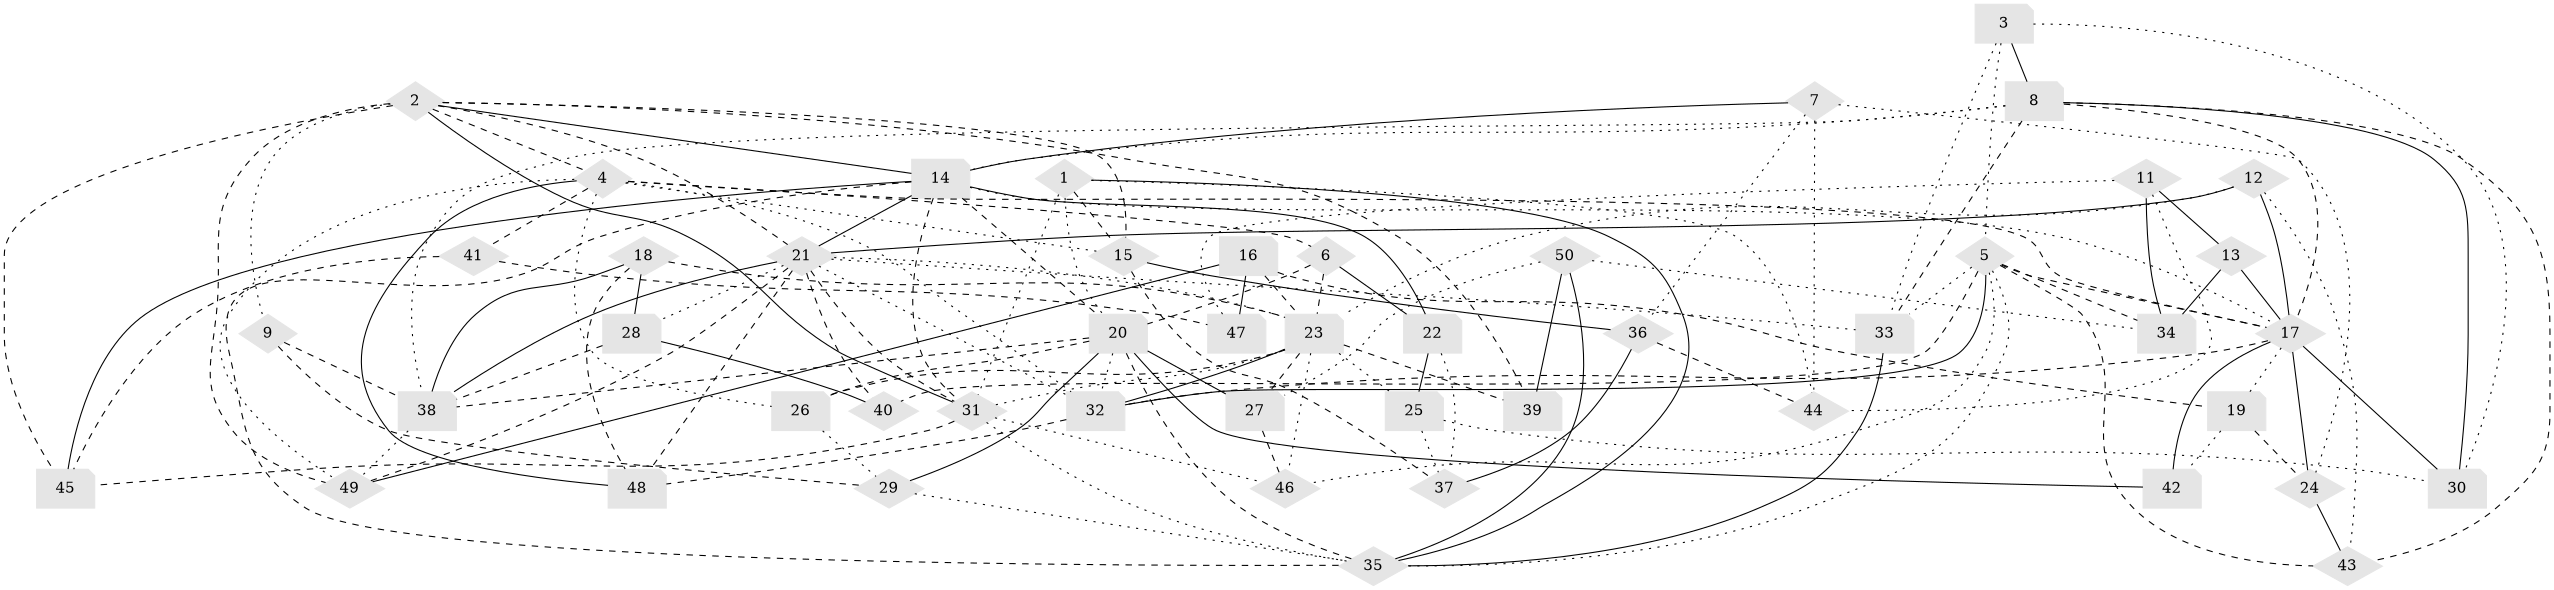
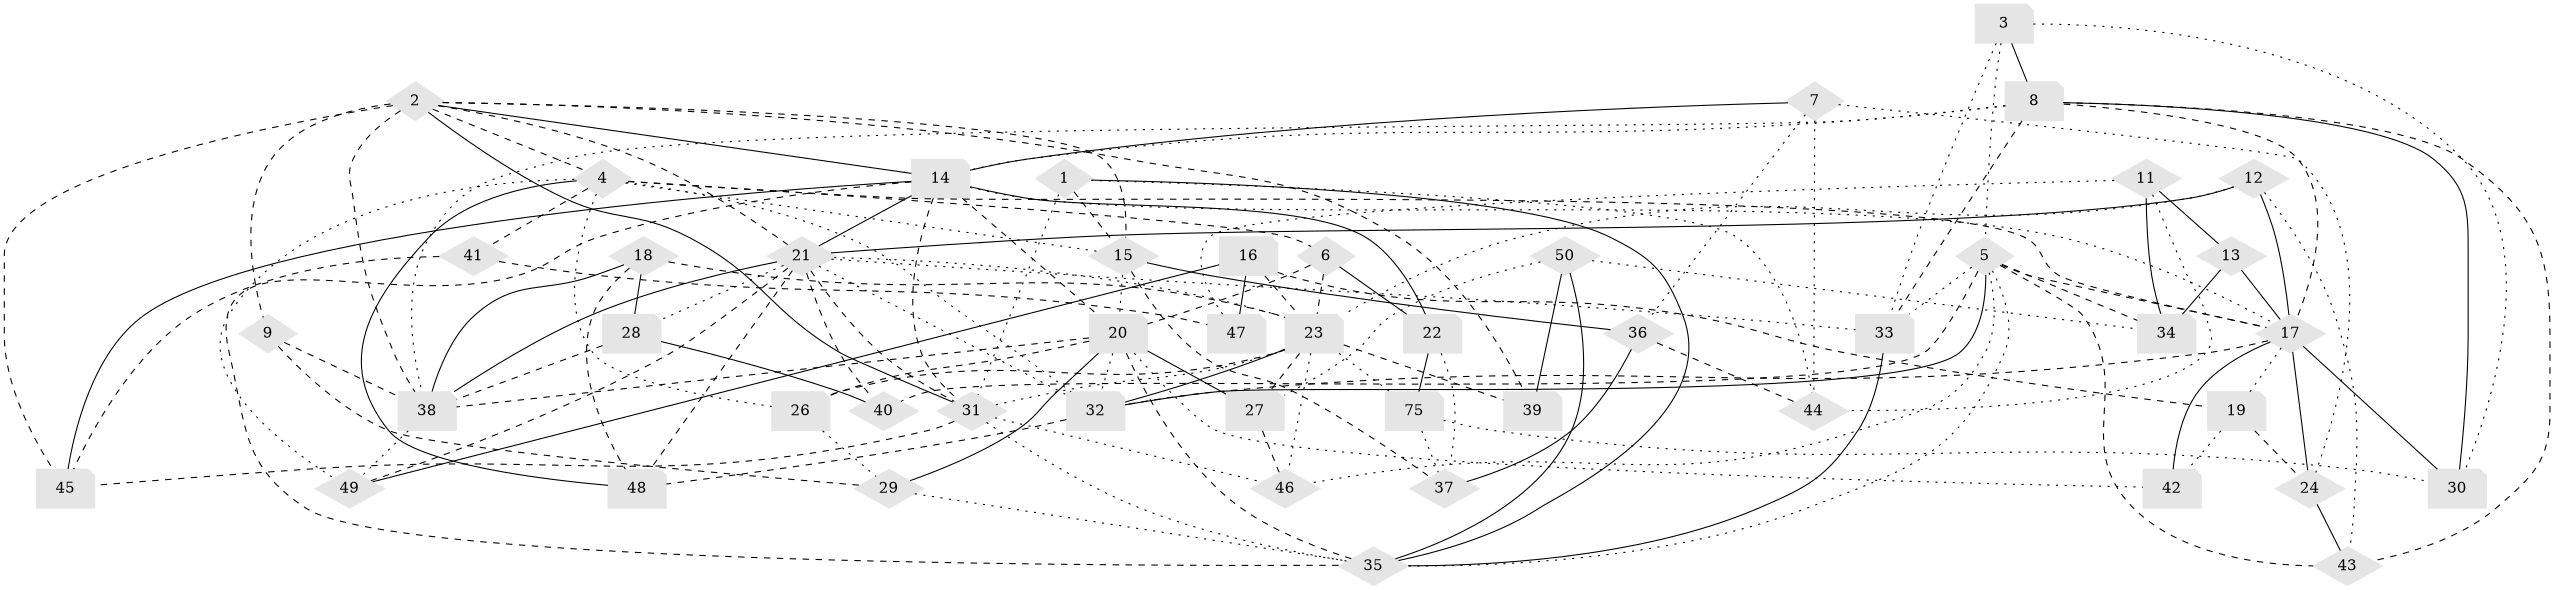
(265, 172) -> (265, 172)
(1074, 259) -> (1121, 297)
(218, 271) -> (359, 238)
(1414, 411) -> (1414, 411)
(1648, 472) -> (1648, 472)
